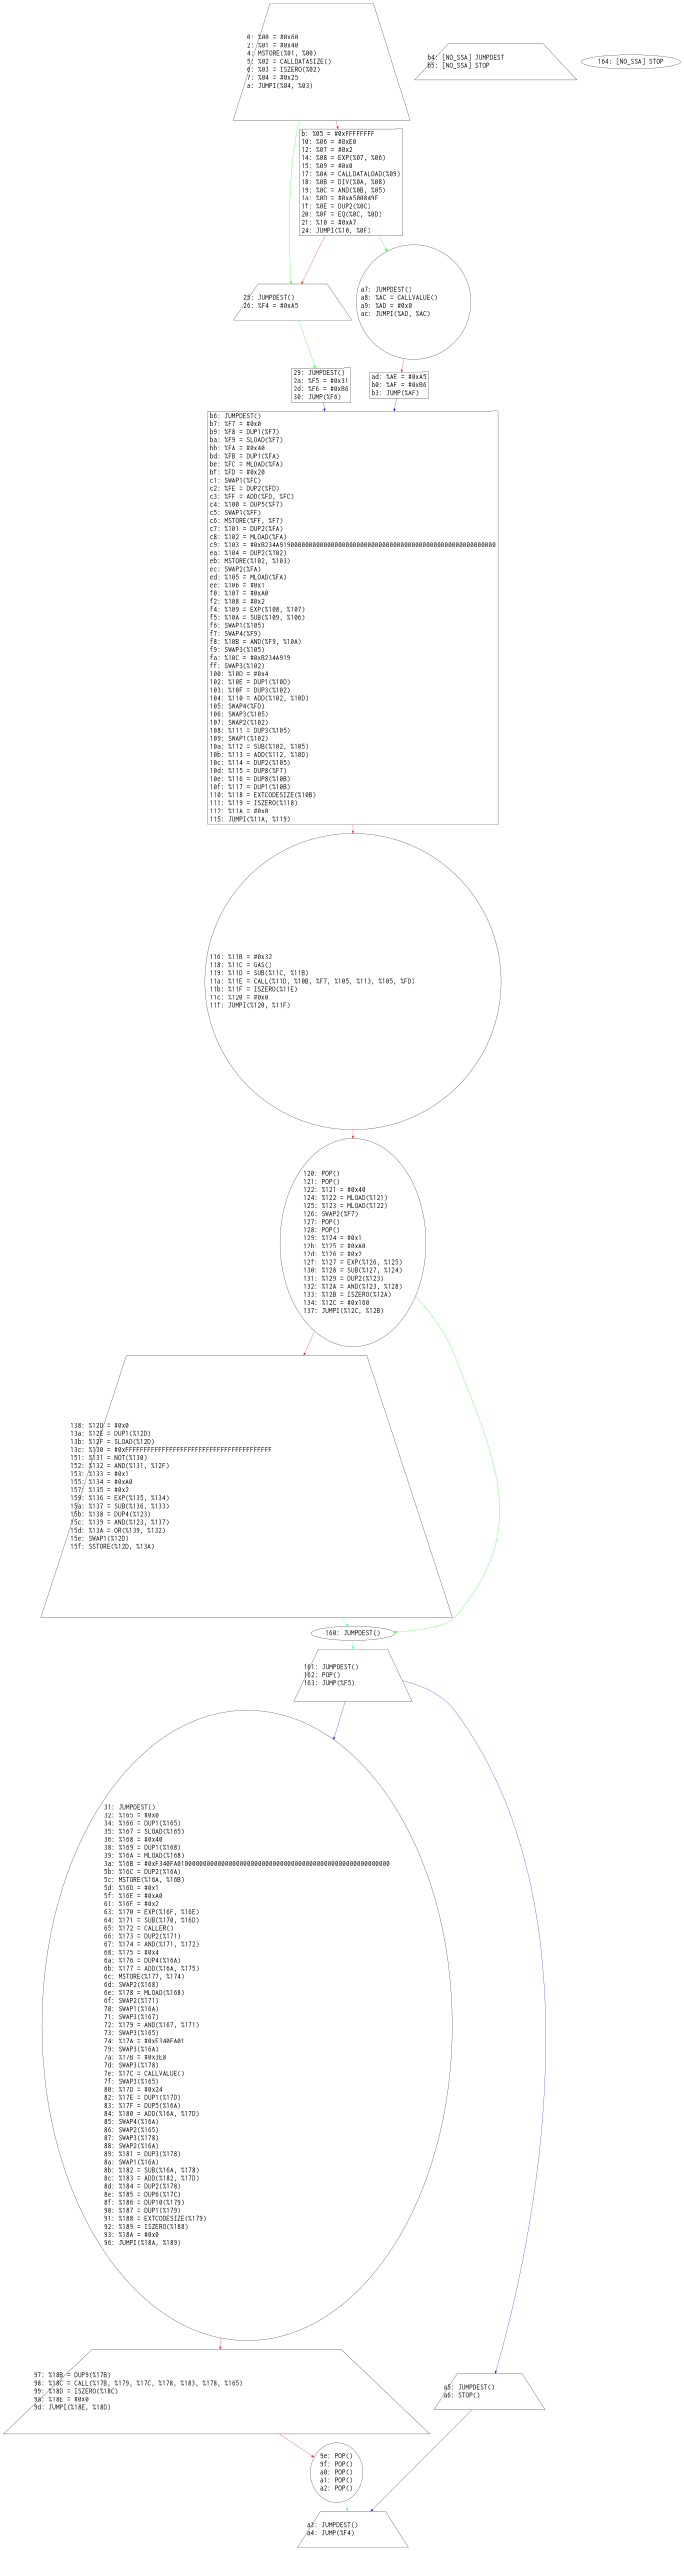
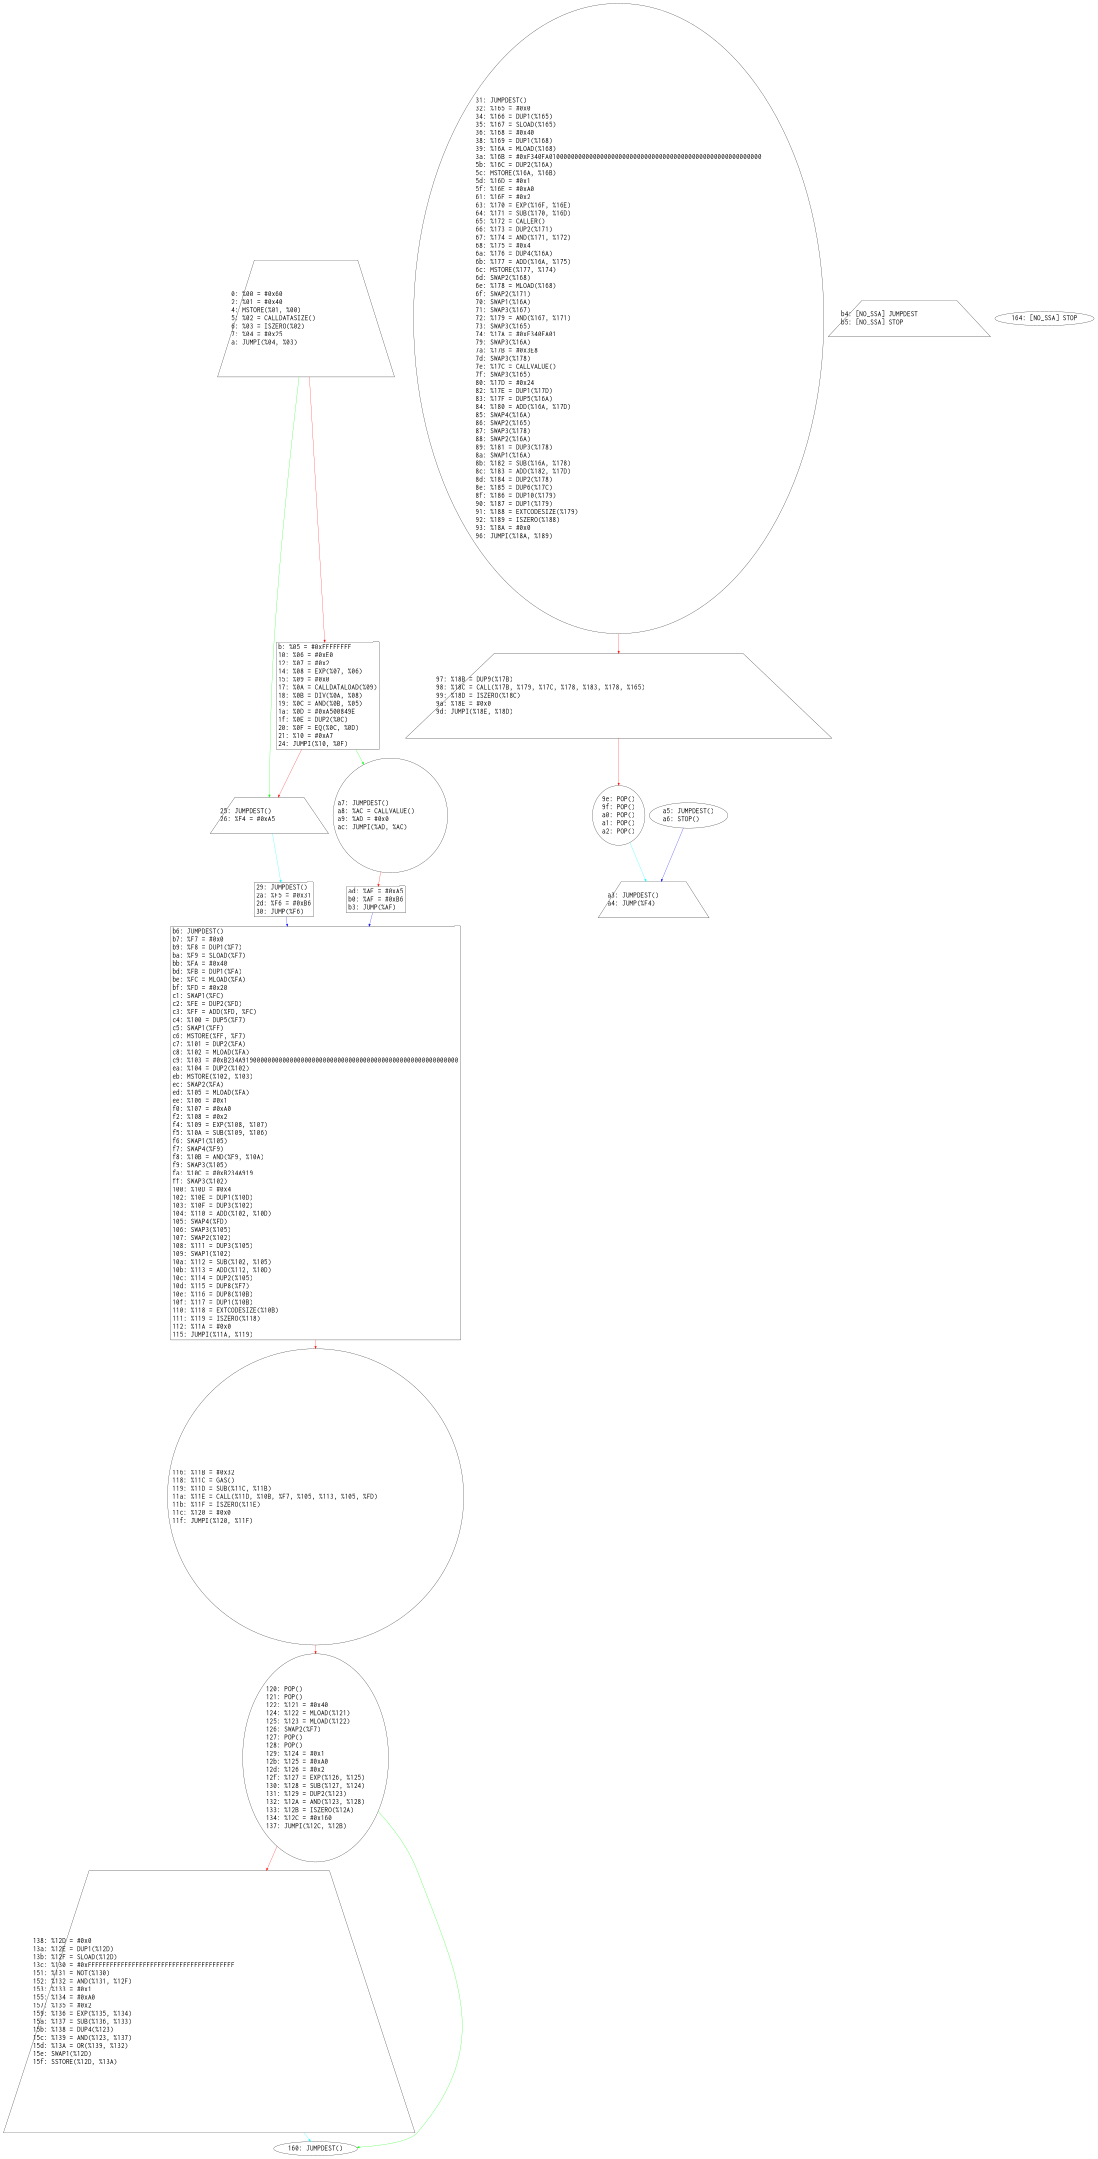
(307, 343) -> (276, 857)
(353, 1675) -> none
(490, 2392) -> (689, 815)
